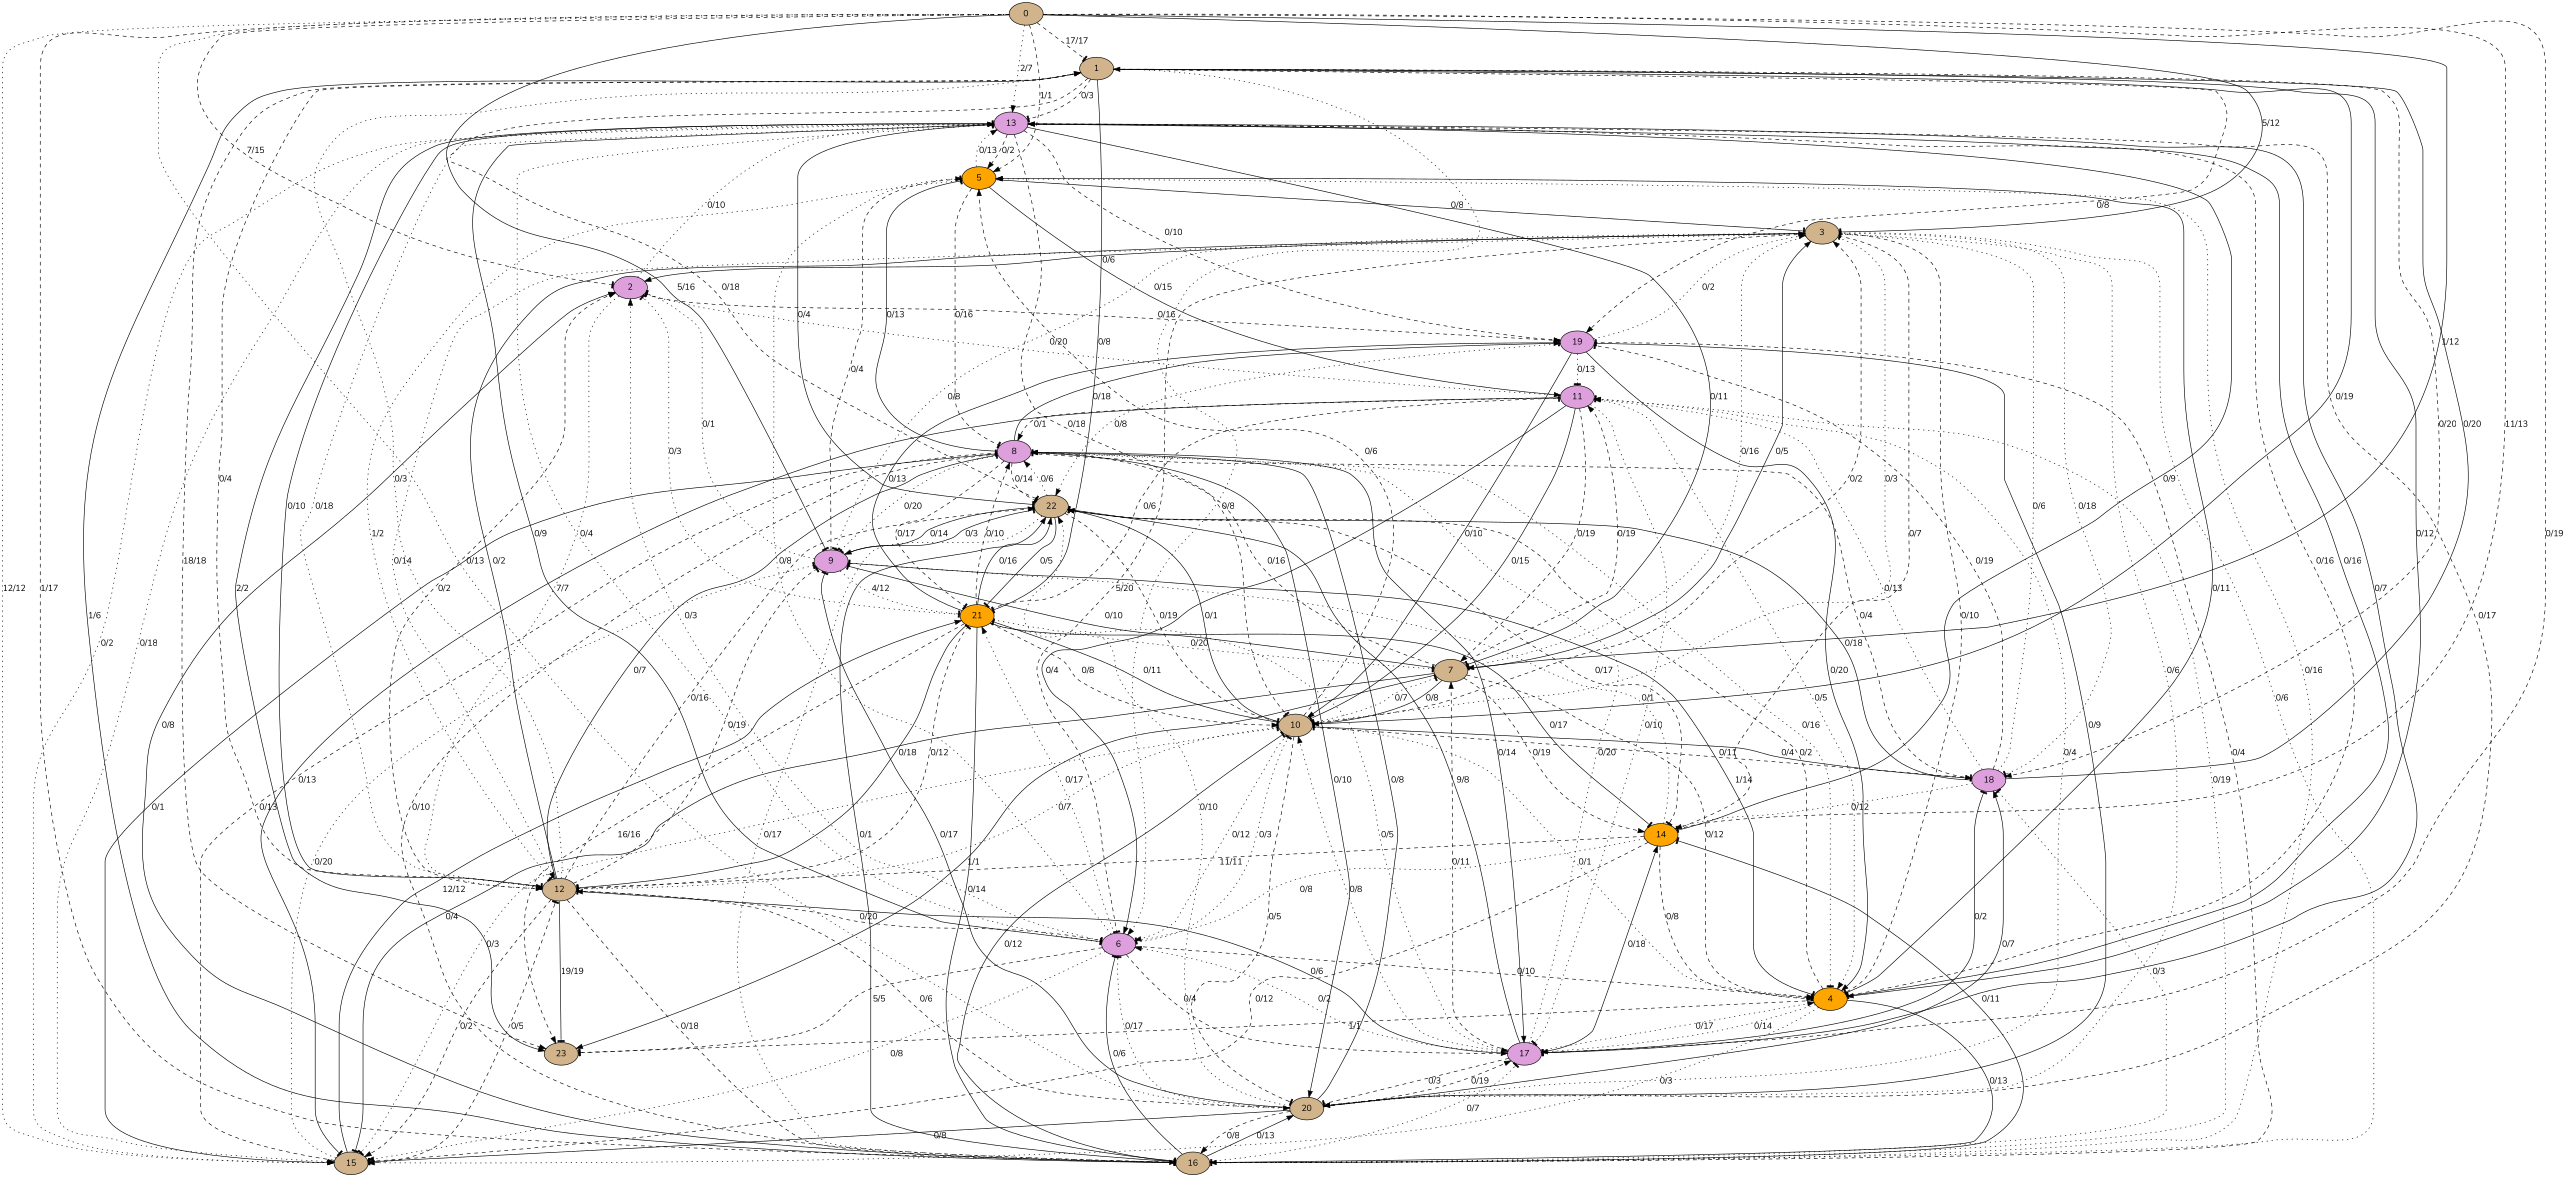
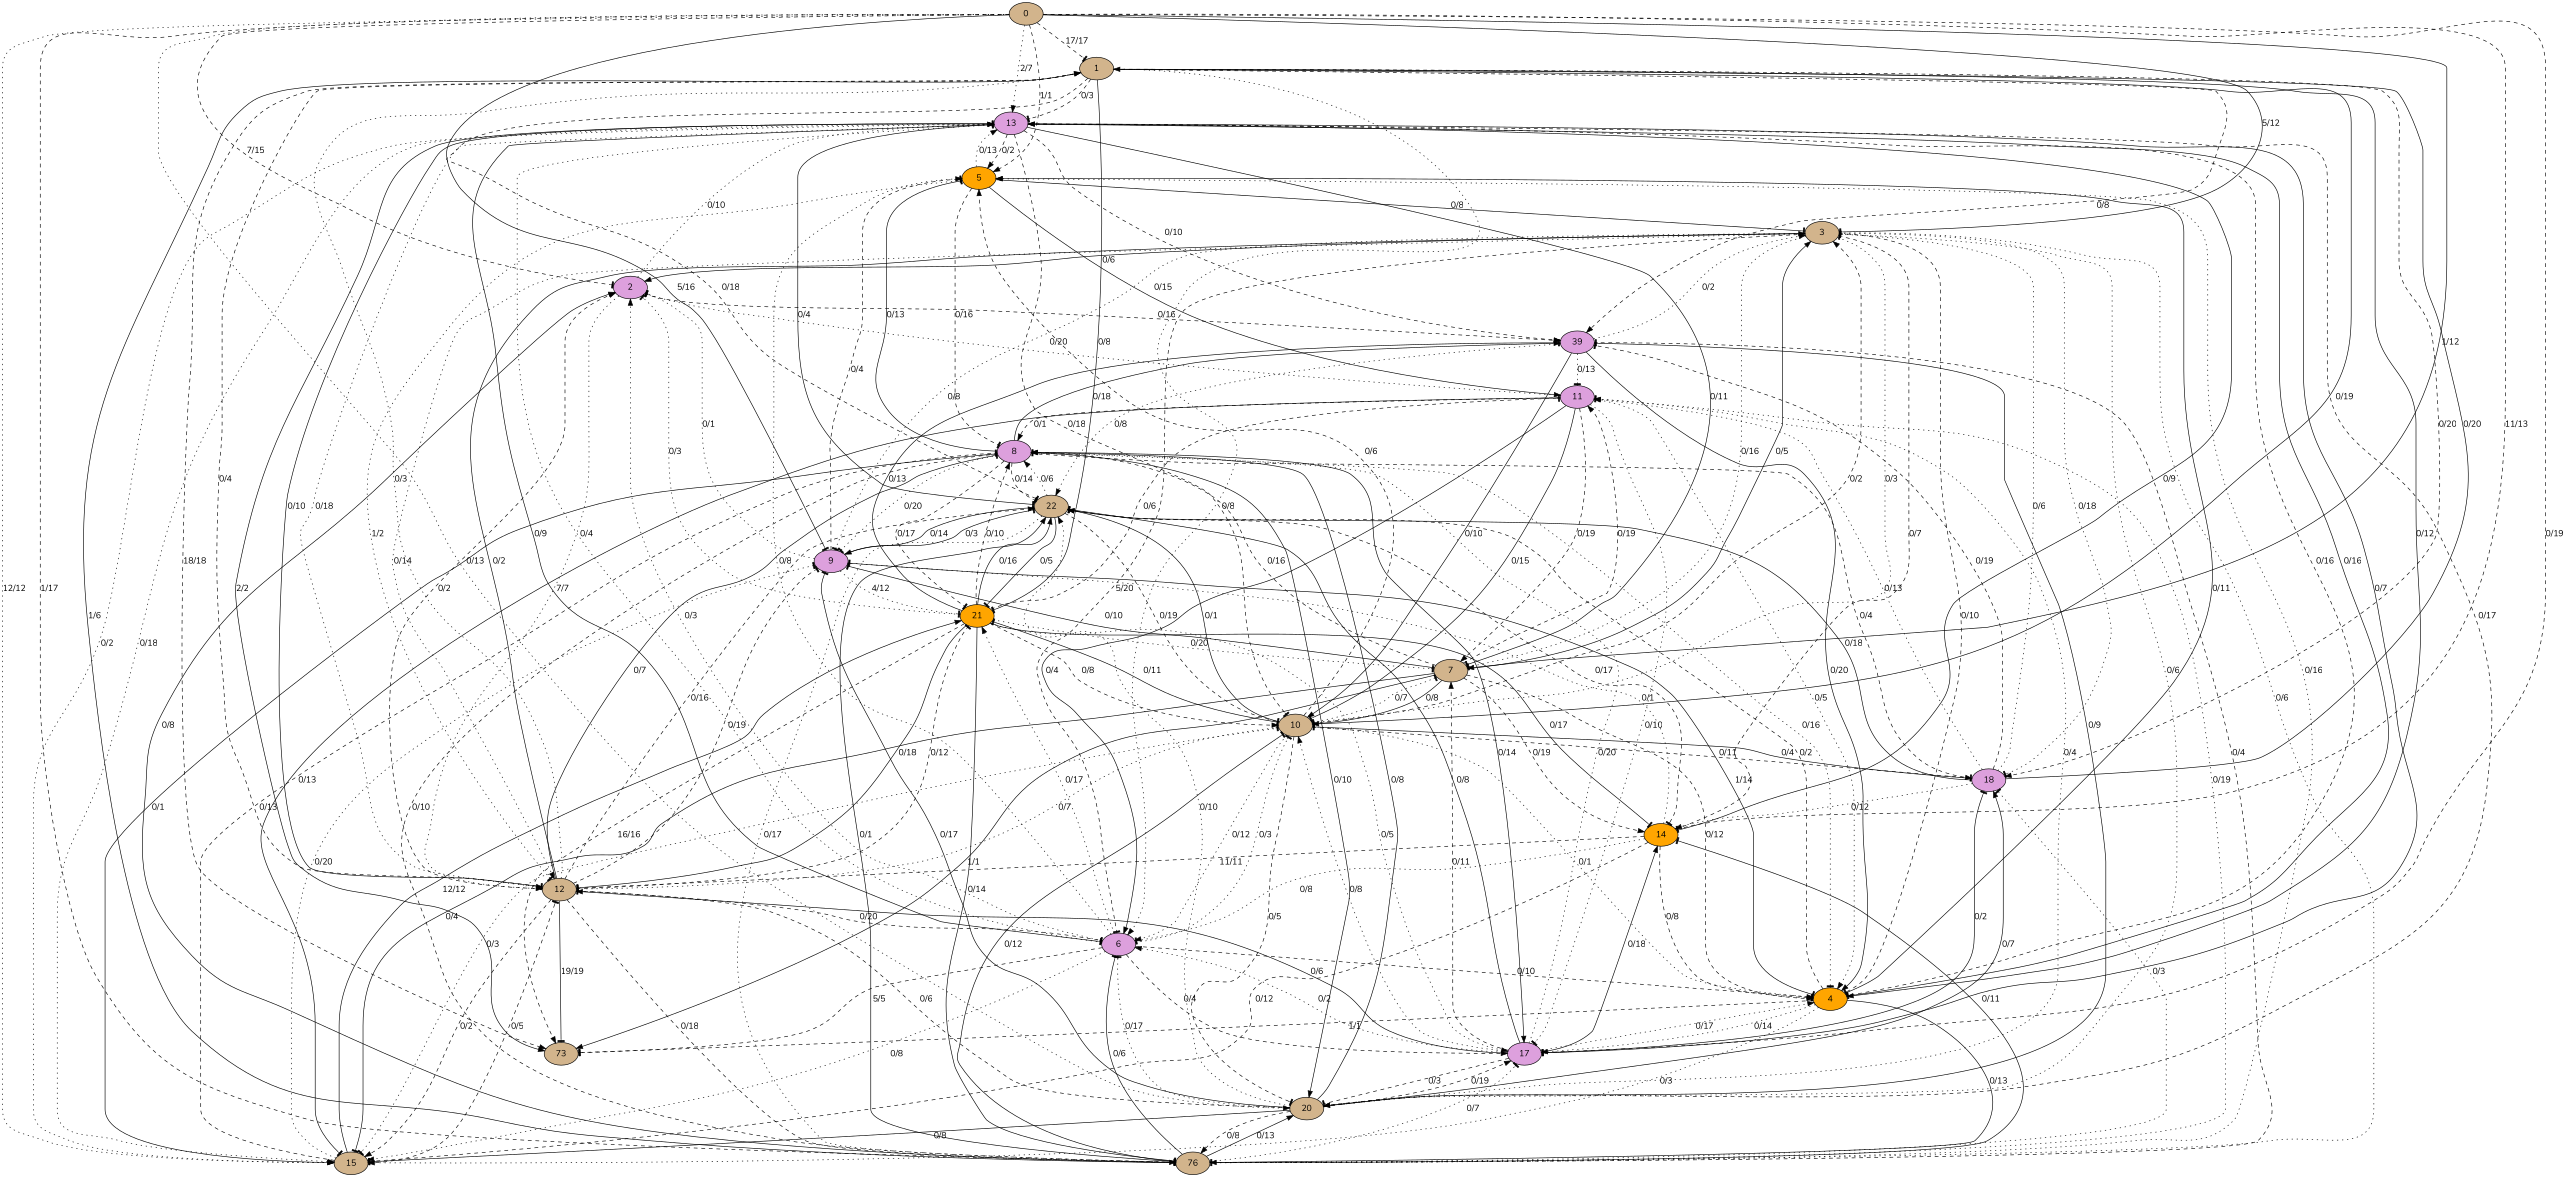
(1577, 342) -> (1577, 342)
(1463, 780) -> (1463, 780)
(561, 1054) -> (561, 1054)
(1193, 1163) -> (1193, 1163)
